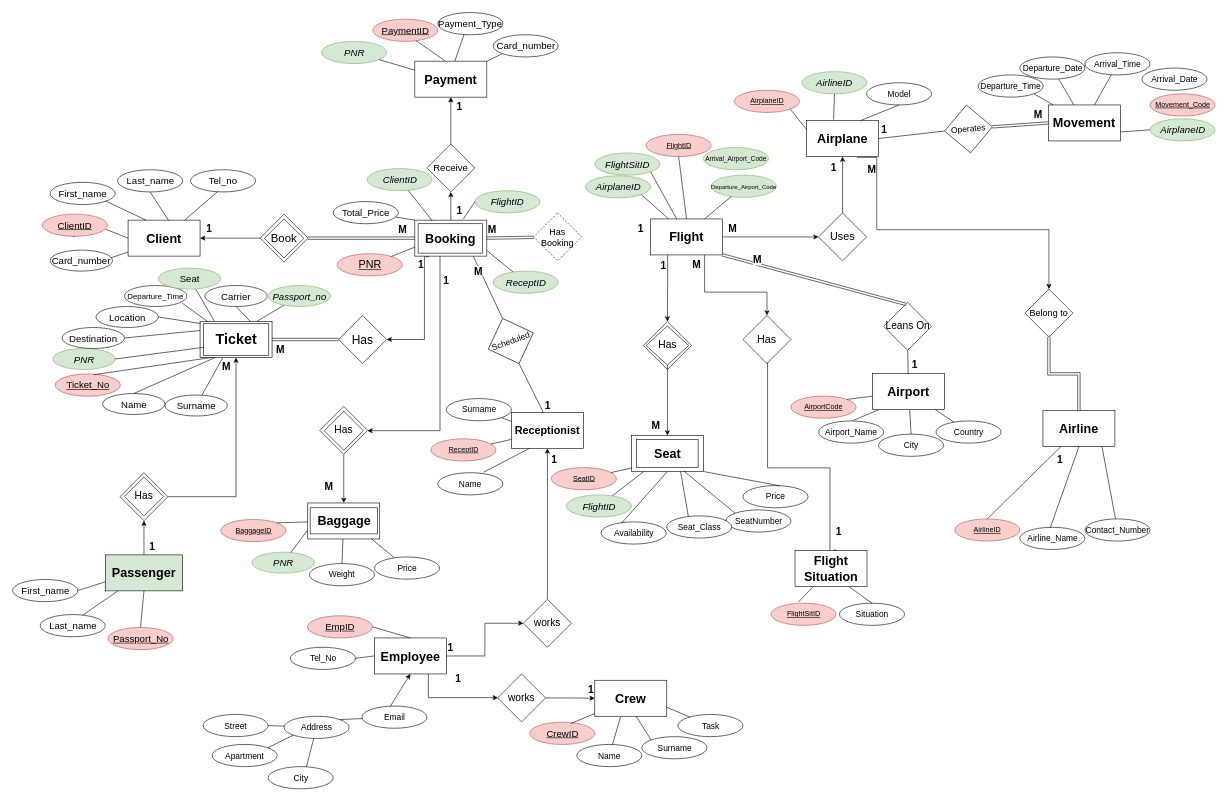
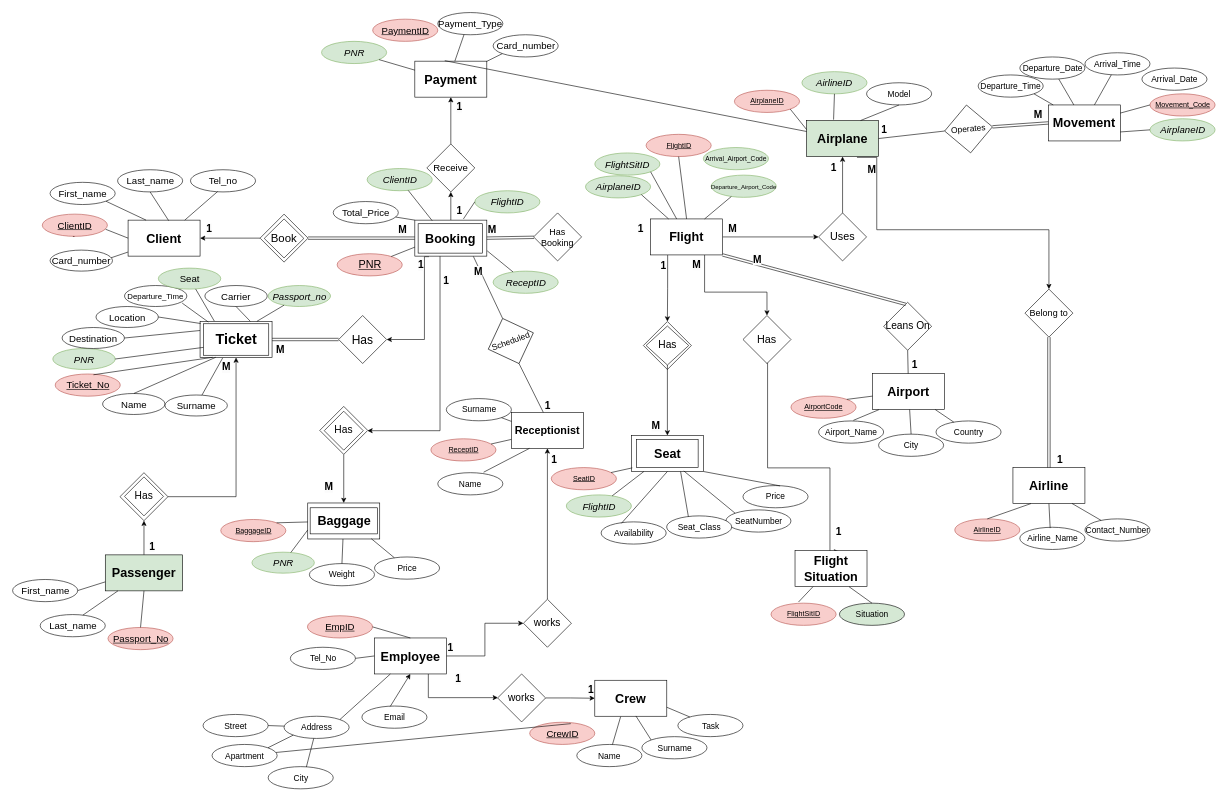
(431, 51) -> (626, 96)
none -> (1135, 109)
(843, 138) -> (843, 138)
(558, 237) -> (558, 237)
(1079, 428) -> (1049, 485)
(872, 614) -> (872, 614)
(583, 718) -> (423, 738)
(351, 719) -> (365, 697)
